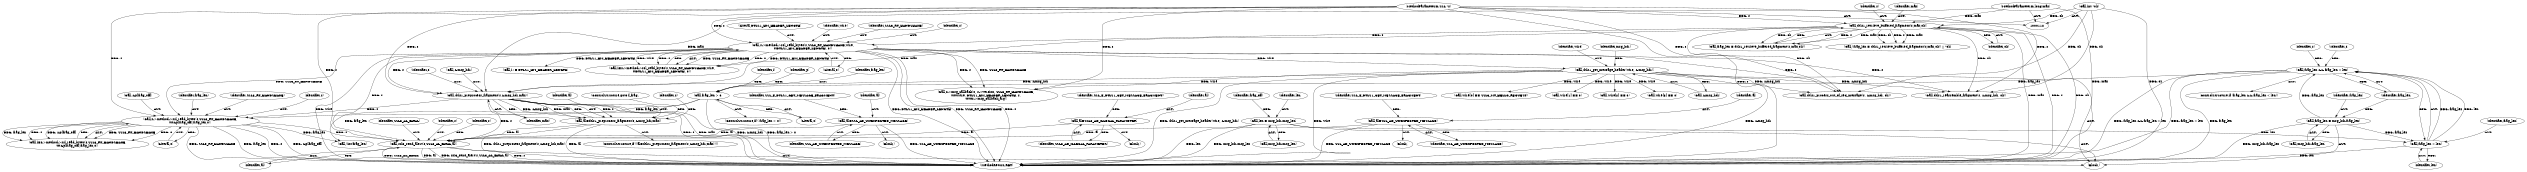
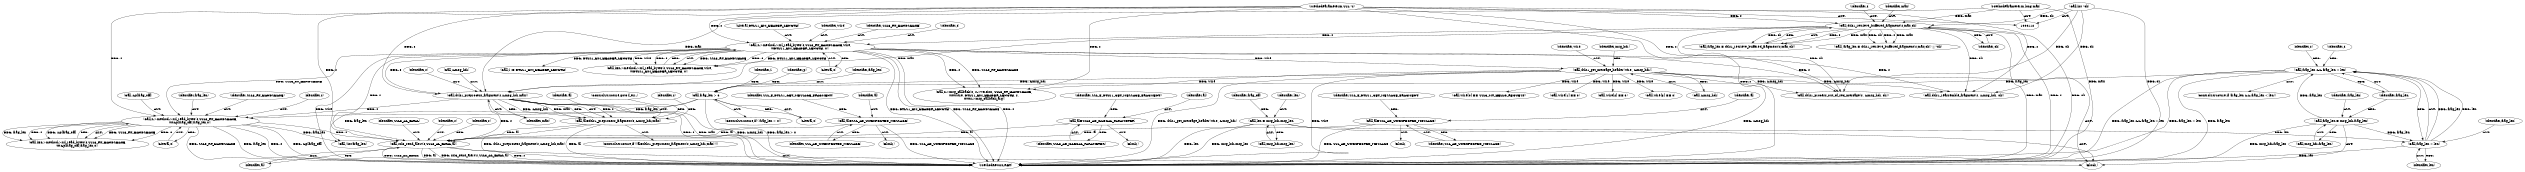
(615, 96) -> (615, 96)
